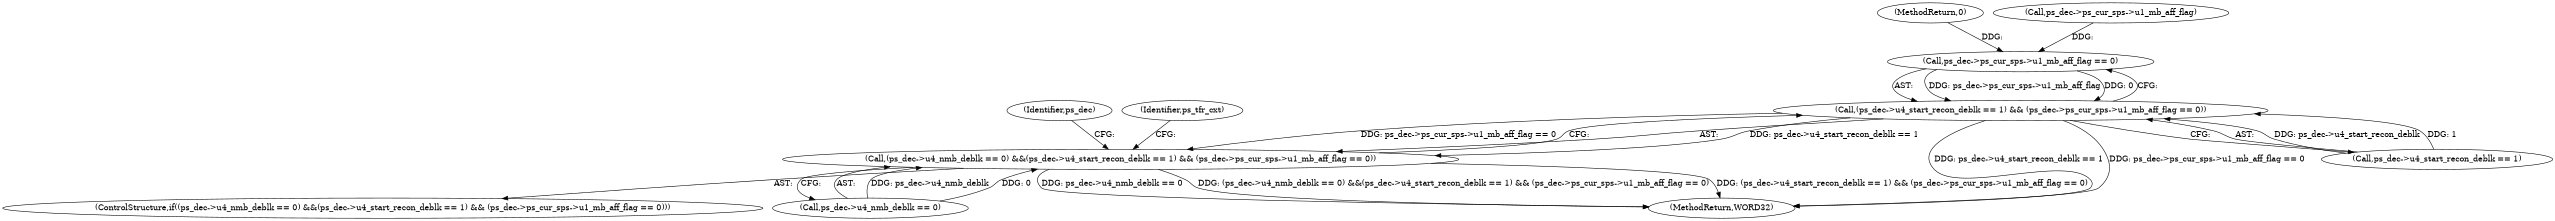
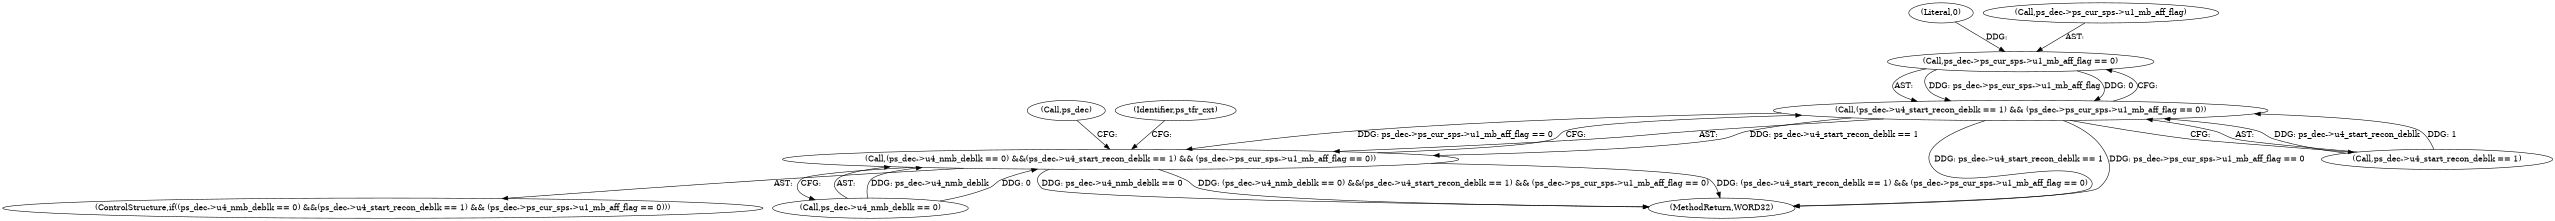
(1930, 13) -> (1941, 13)
(2084, 37) -> (2076, 37)
(1059, 111) -> (1066, 111)
